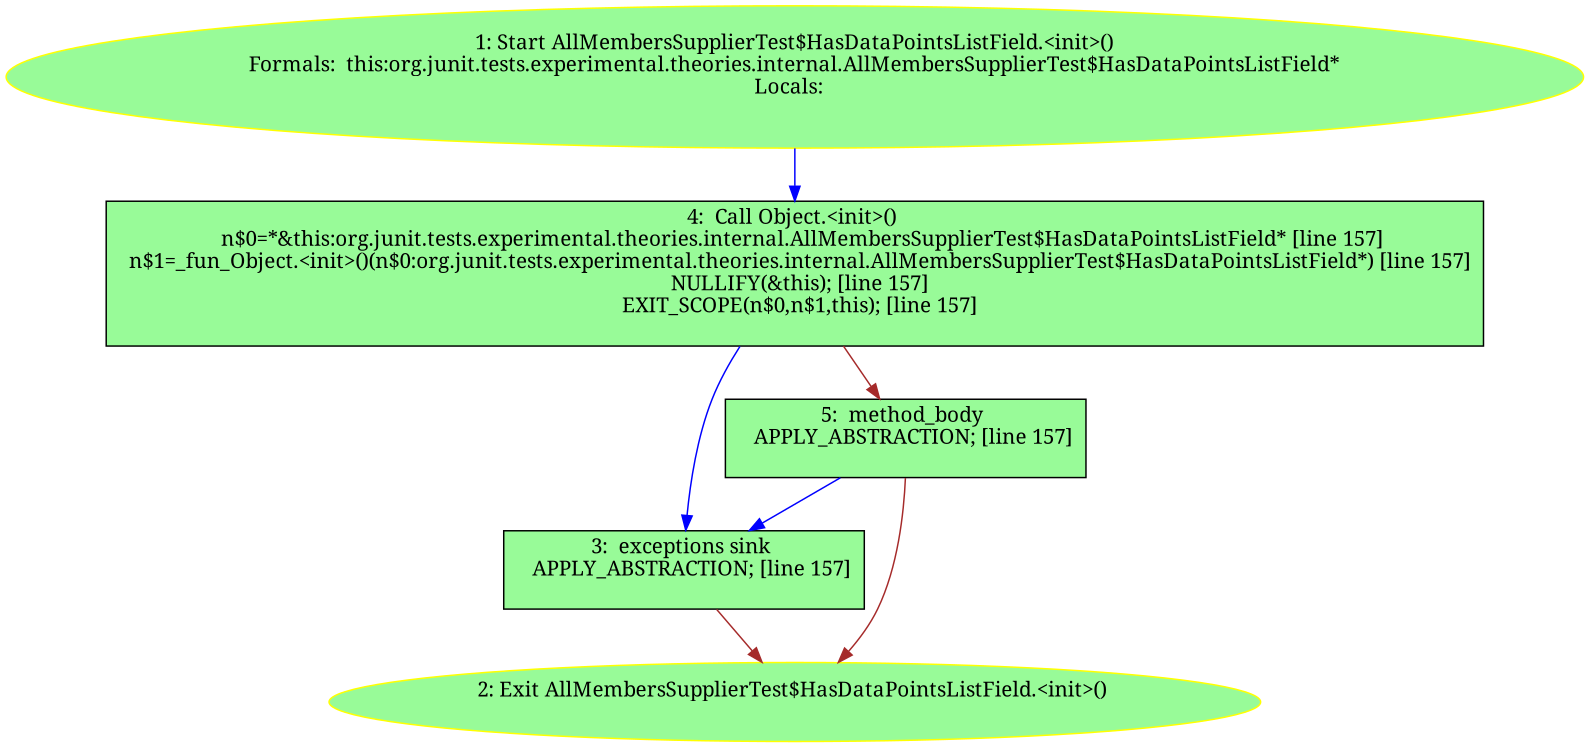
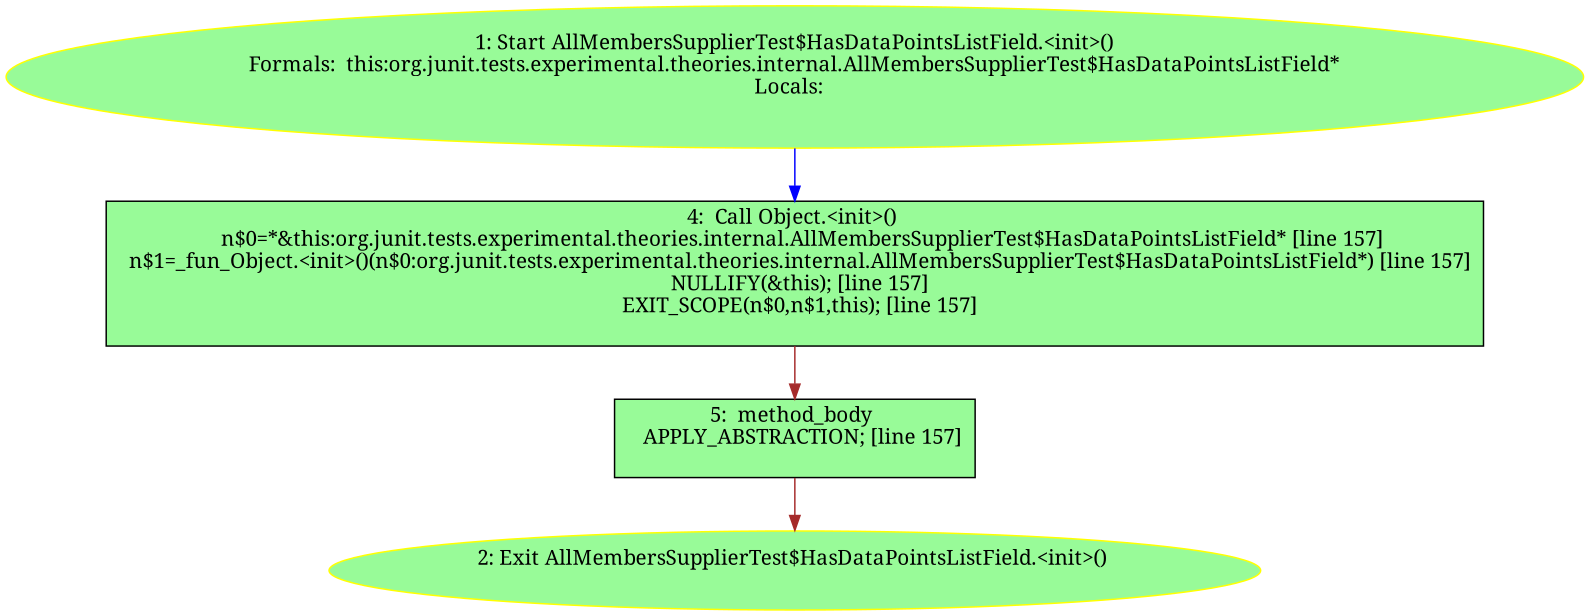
(684, 570) -> none
